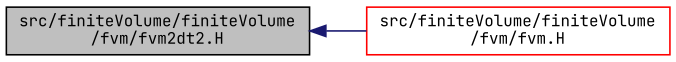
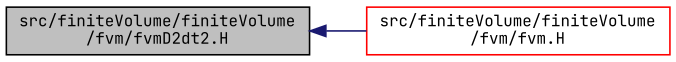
(158, 31) -> (158, 31)
